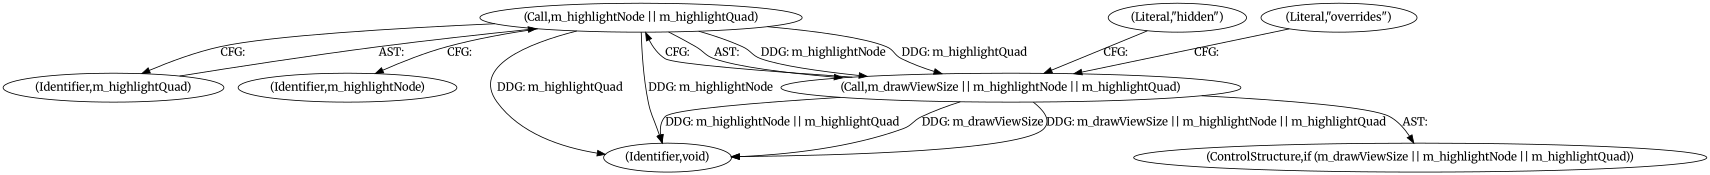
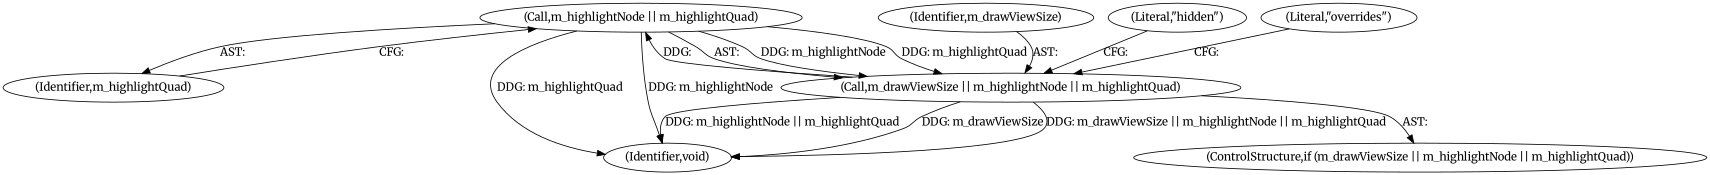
none -> (986, 18)
(234, 53) -> (234, 53)
(393, 53) -> (393, 53)
(679, 53) -> (679, 53)
(348, 88) -> none
